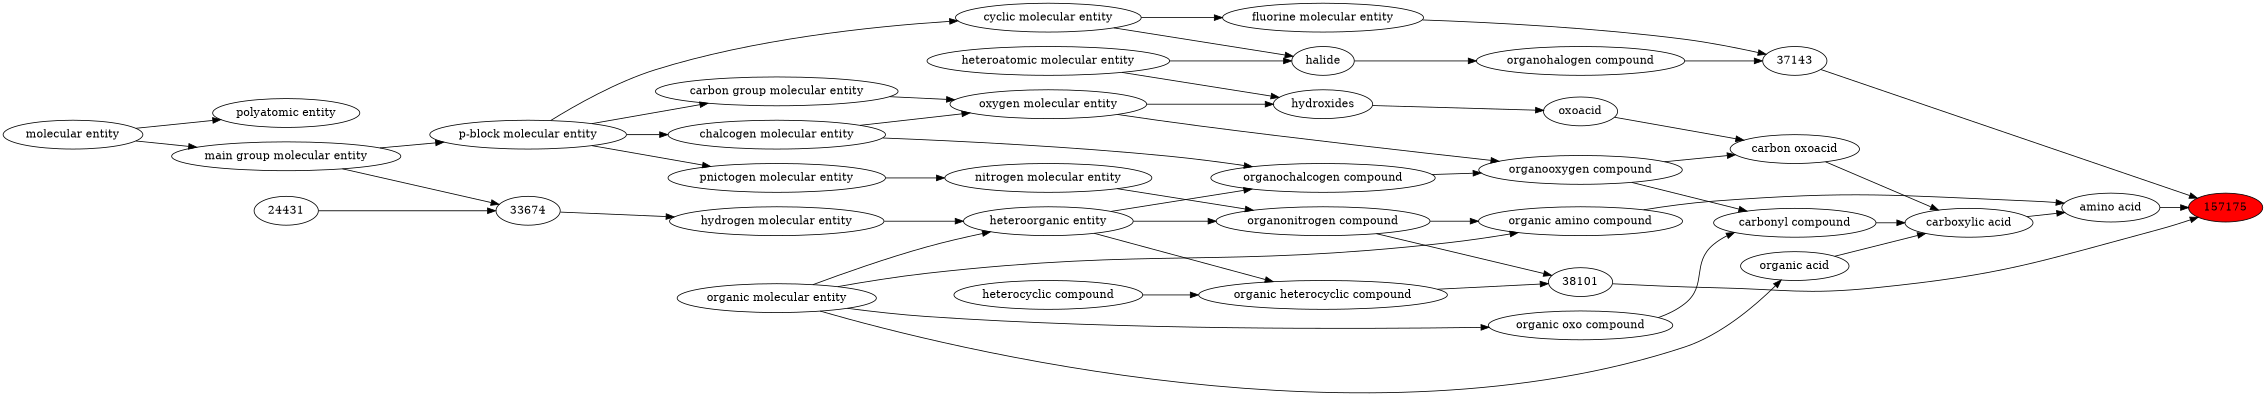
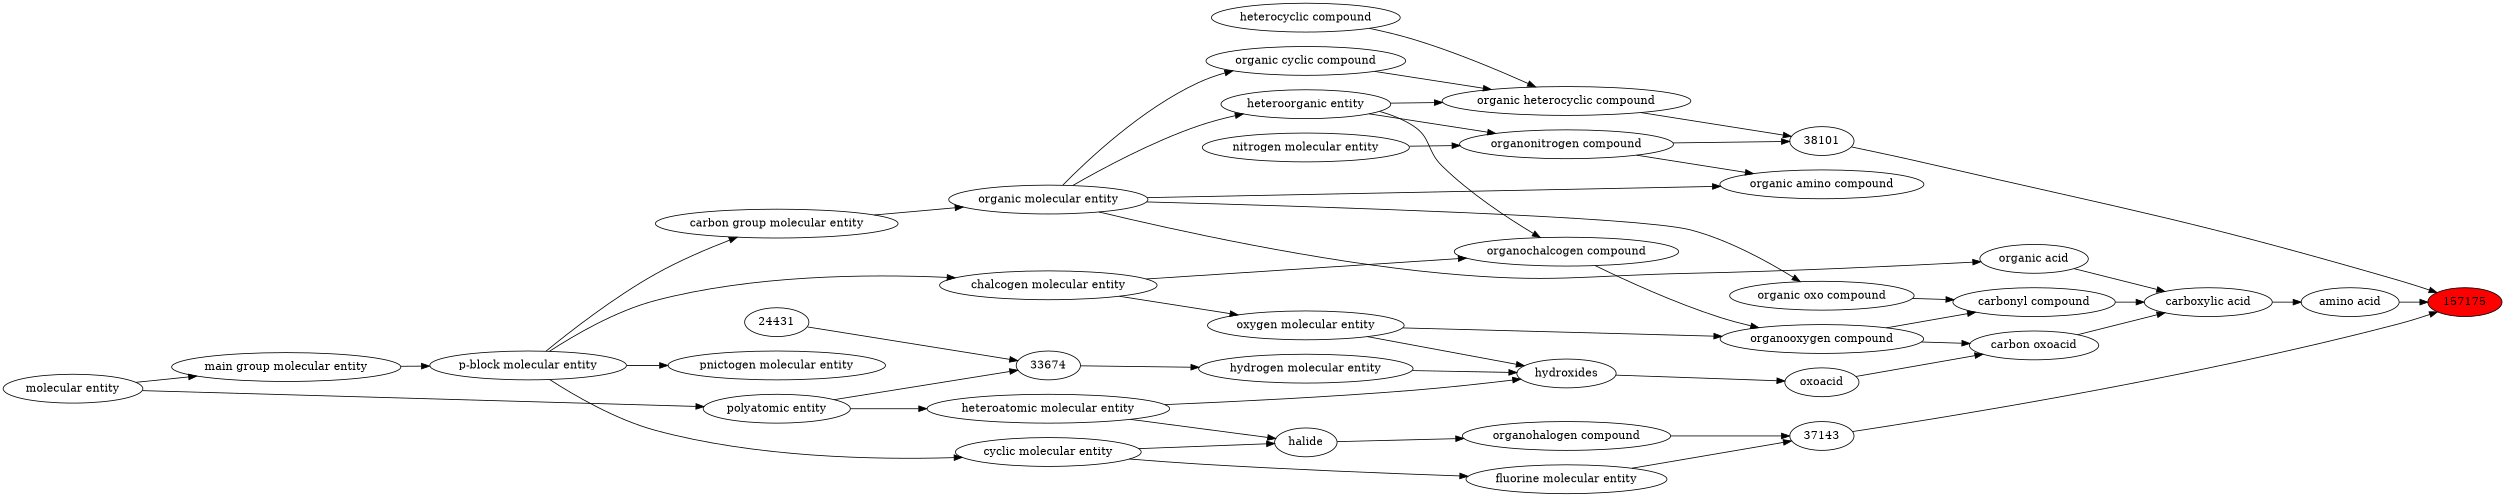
none -> (1306, 61)
(918, 98) -> (915, 211)
(911, 178) -> none
(417, 186) -> (922, 386)
(1849, 195) -> none
(920, 221) -> (1461, 371)
none -> (884, 409)
